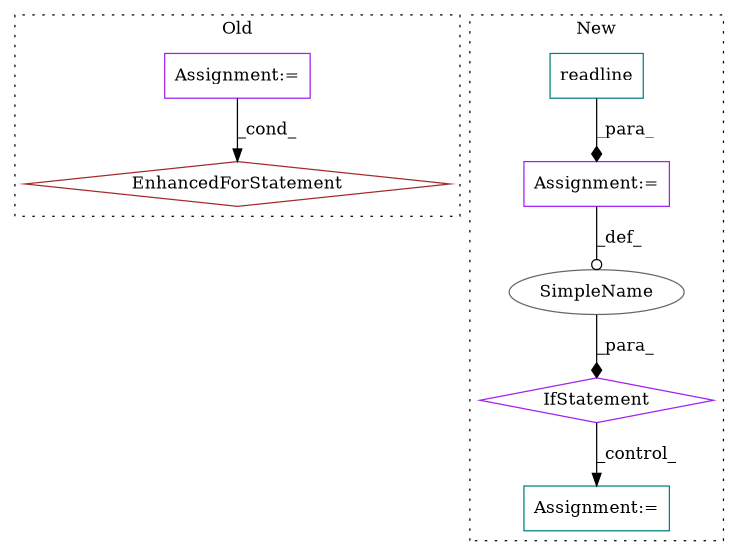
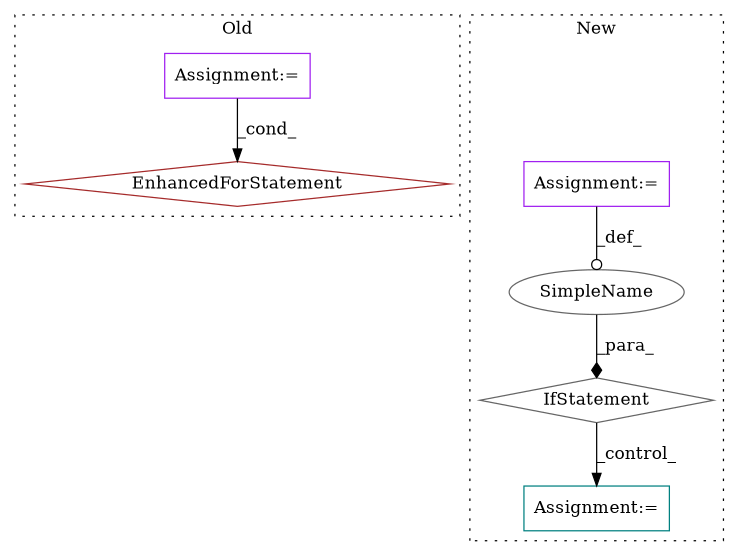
(597, 76) -> none
(597, 400) -> (597, 400)
